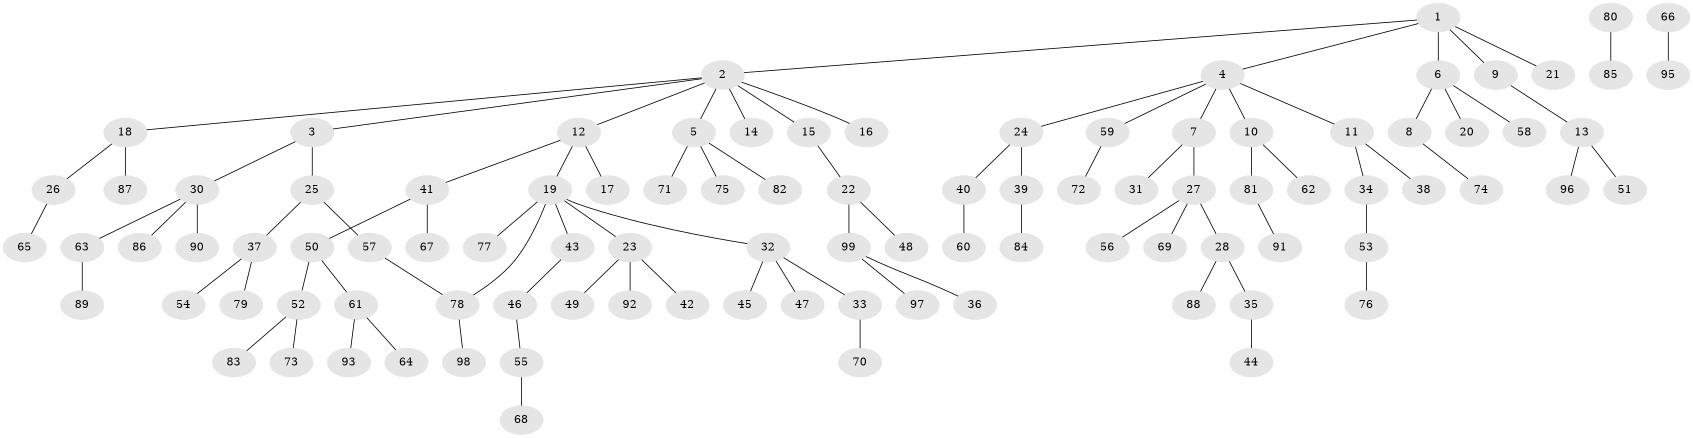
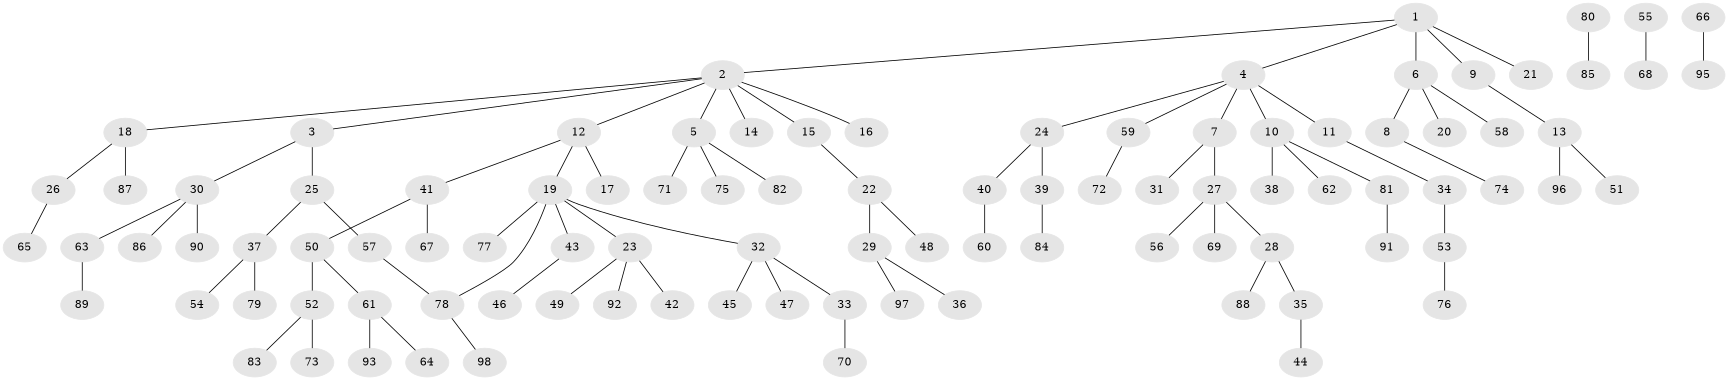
(1388, 161) -> (1272, 161)
(849, 248) -> (870, 248)
(518, 334) -> none
